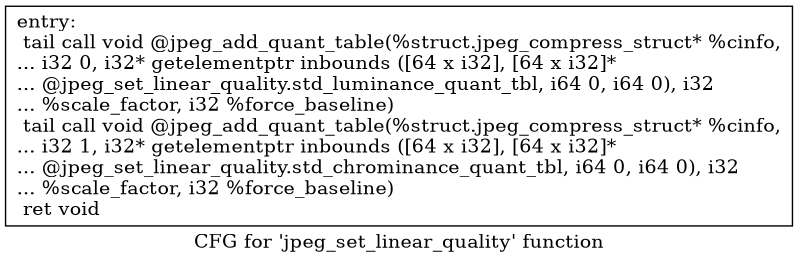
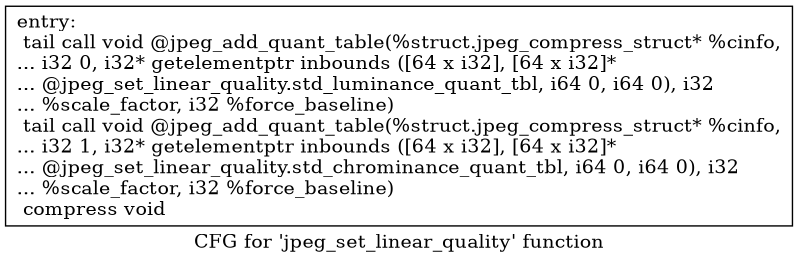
(59, 209) -> (92, 209)
